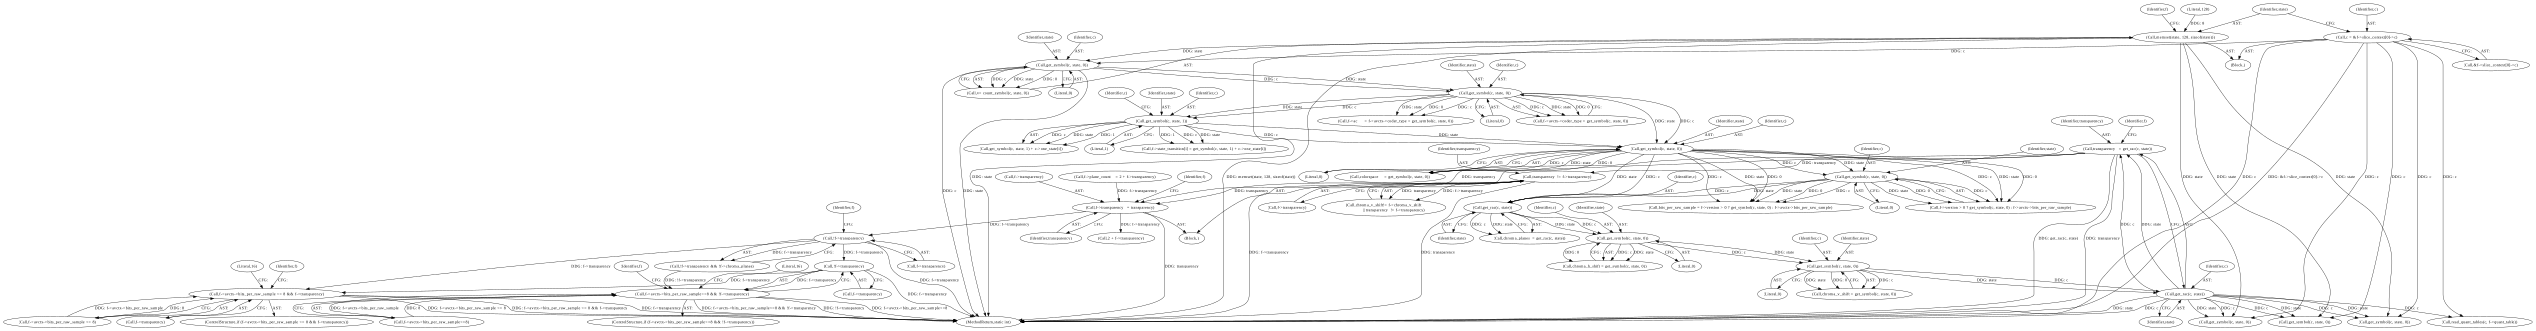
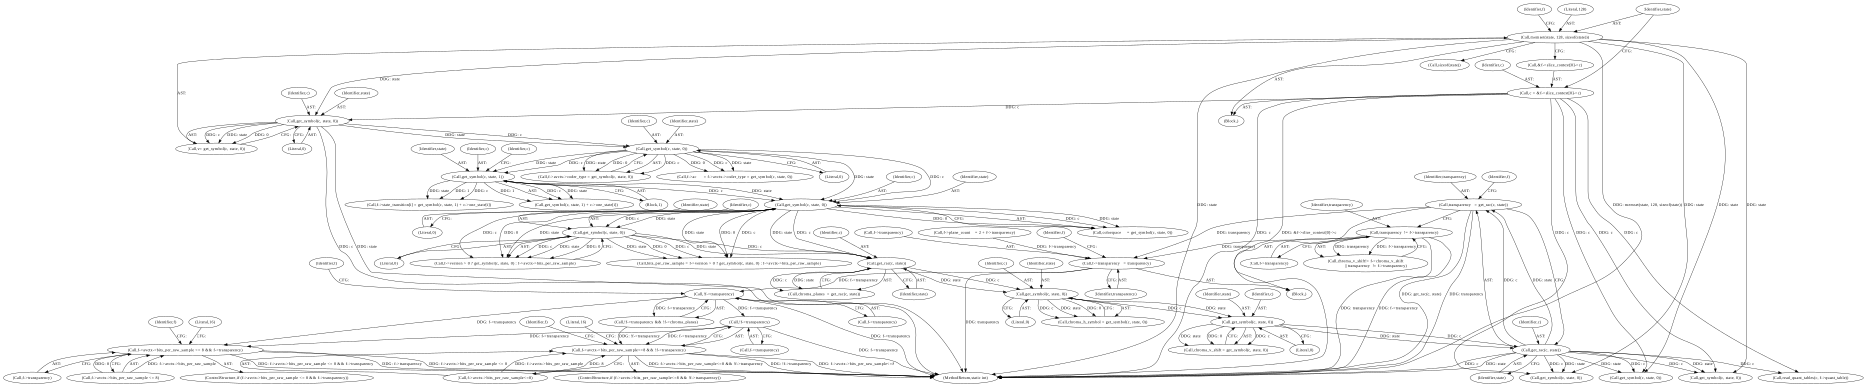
(2198, 23) -> (1572, 23)
(2439, 47) -> (1555, 50)
none -> (1445, 65)
(998, 93) -> (216, 149)
(1099, 149) -> (654, 205)
(1819, 163) -> (1448, 219)
(1121, 238) -> none
(1605, 266) -> (1103, 322)
